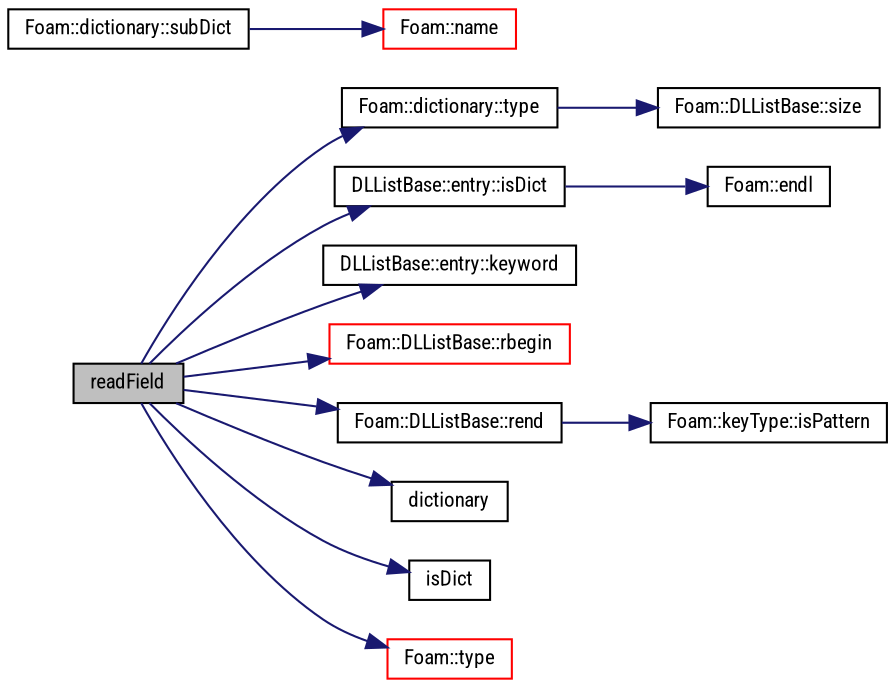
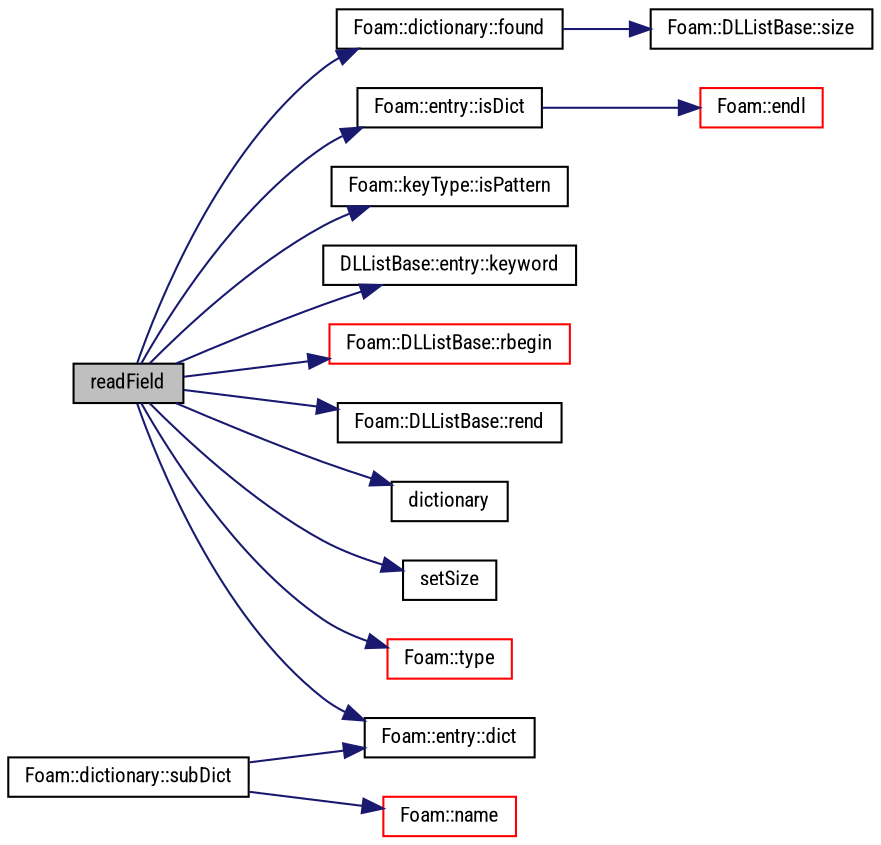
(450, 108) -> (450, 29)
(450, 186) -> (450, 108)
(769, 186) -> (762, 108)
(595, 423) -> (243, 280)
(450, 580) -> (450, 580)
none -> (450, 738)
